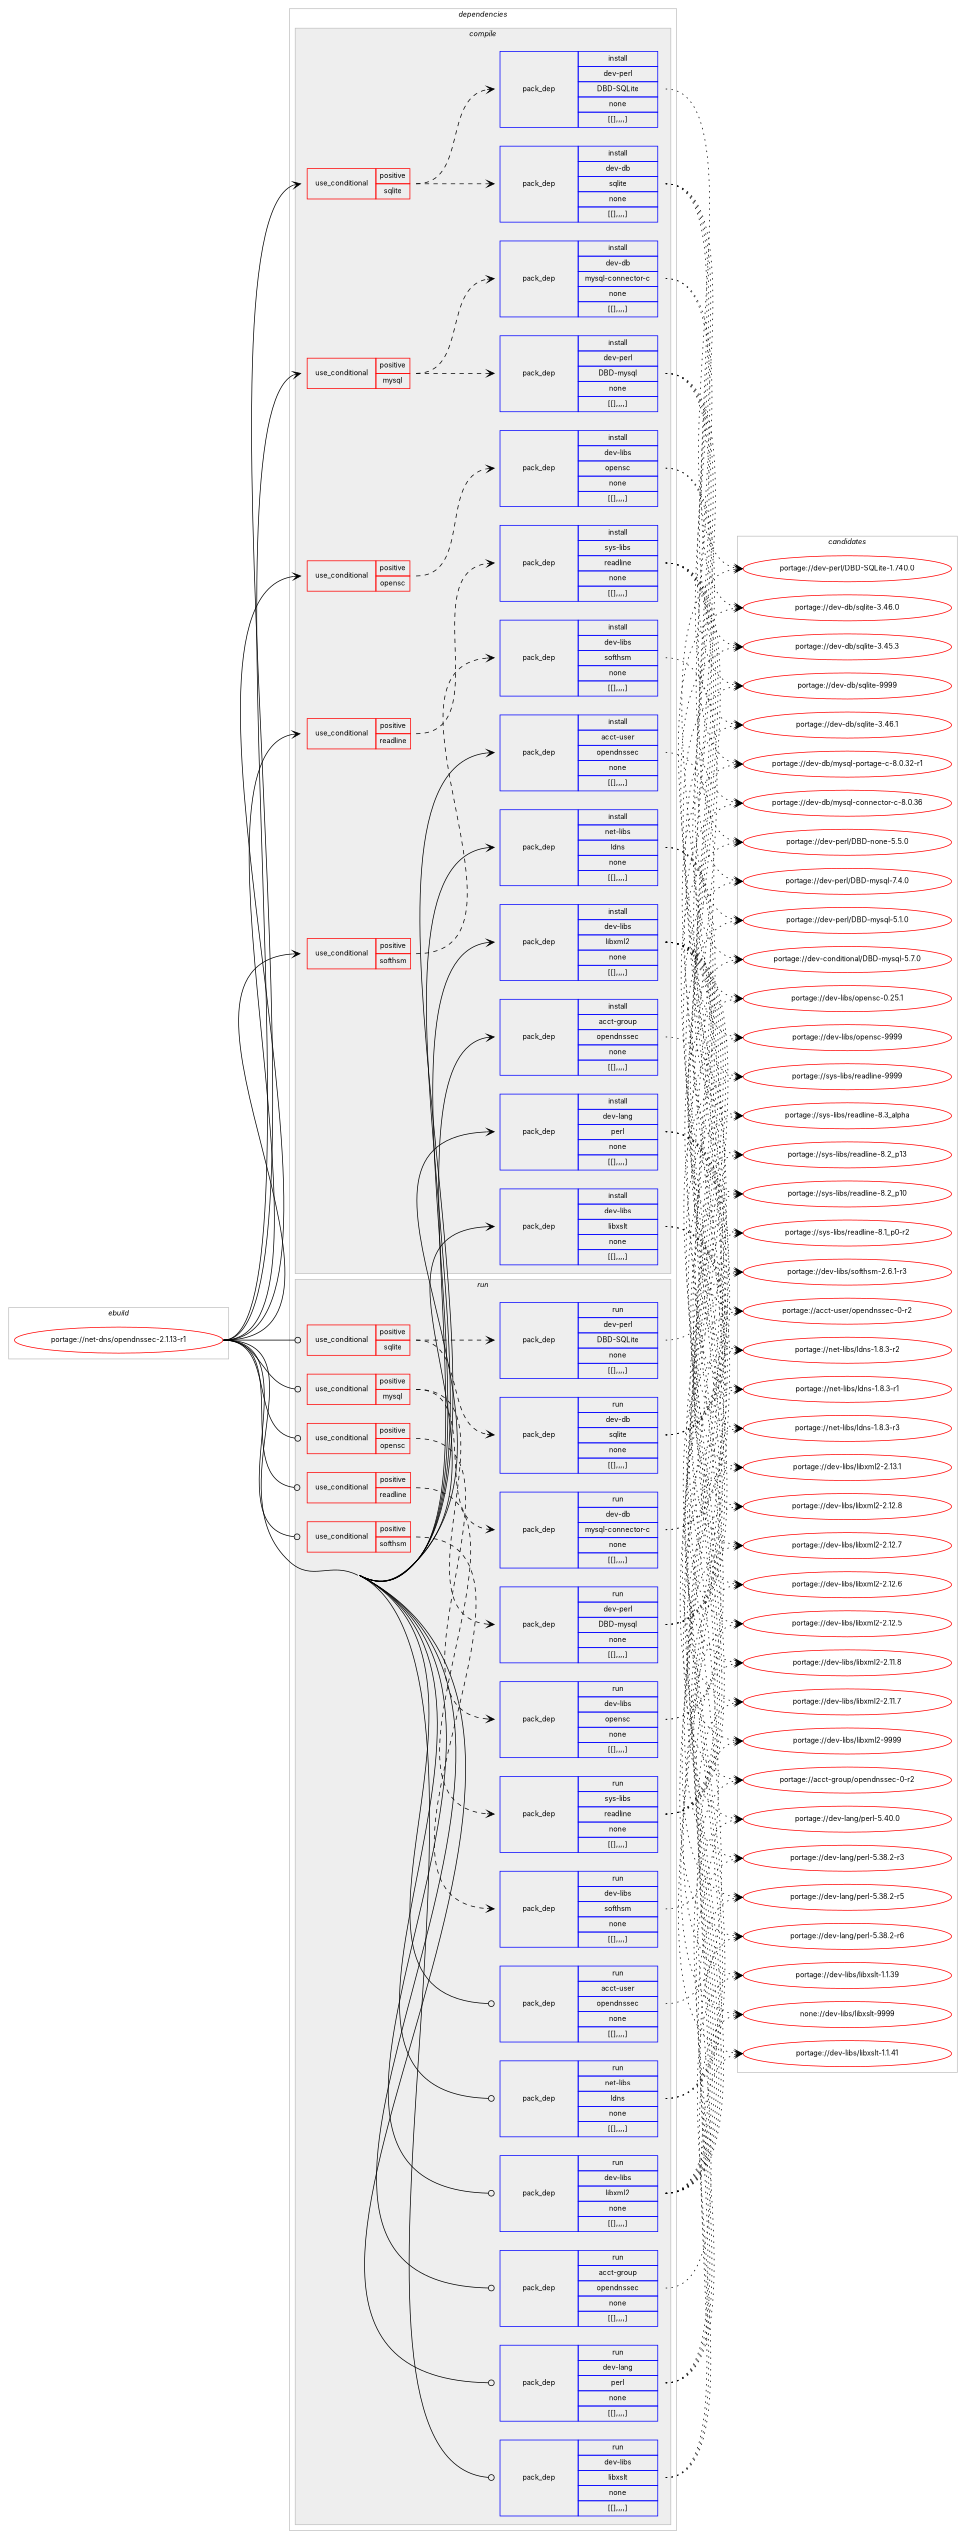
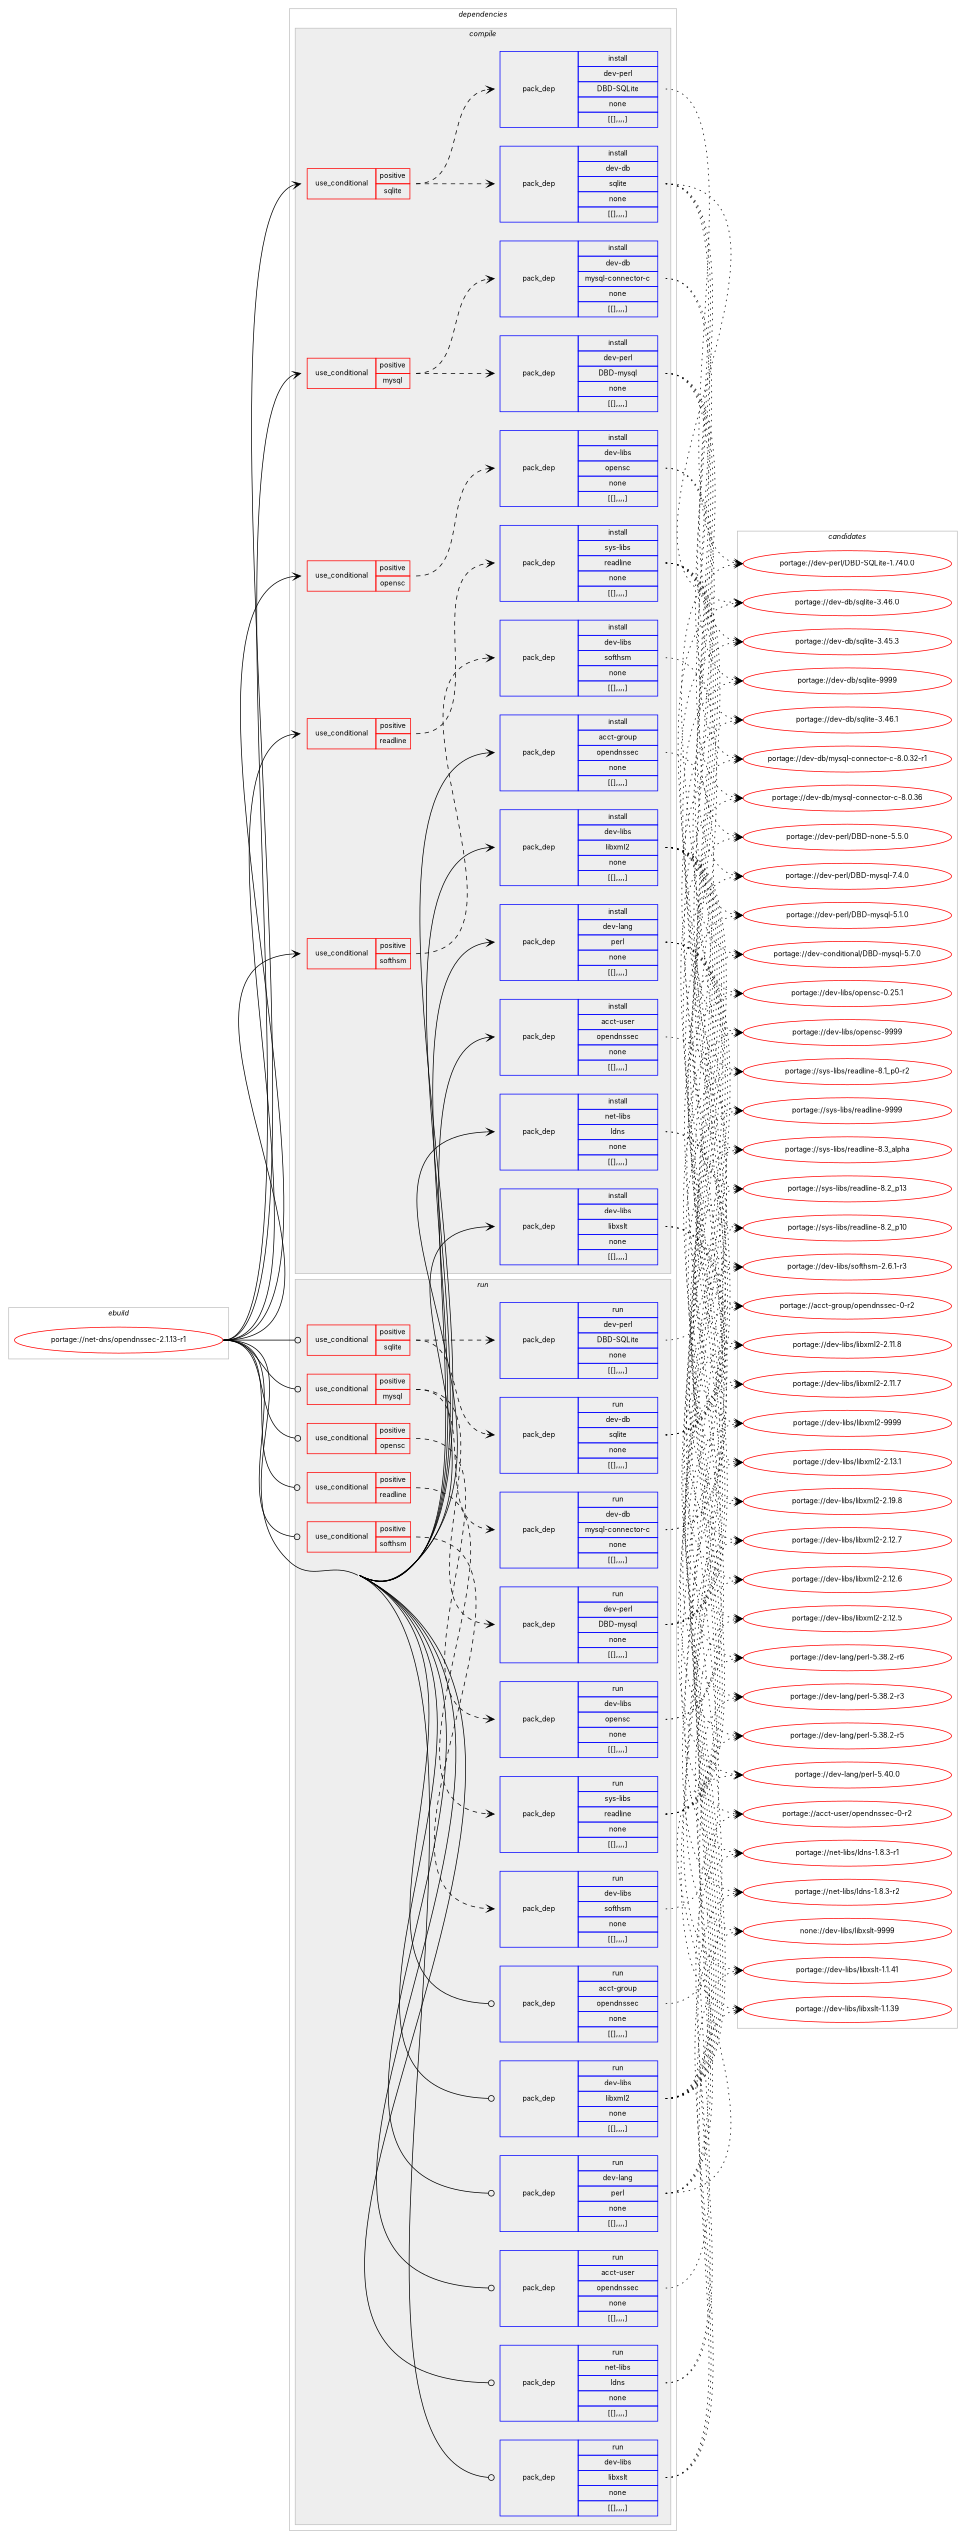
(847, 764) -> (847, 759)
(847, 1428) -> none
(847, 1507) -> (847, 1501)
